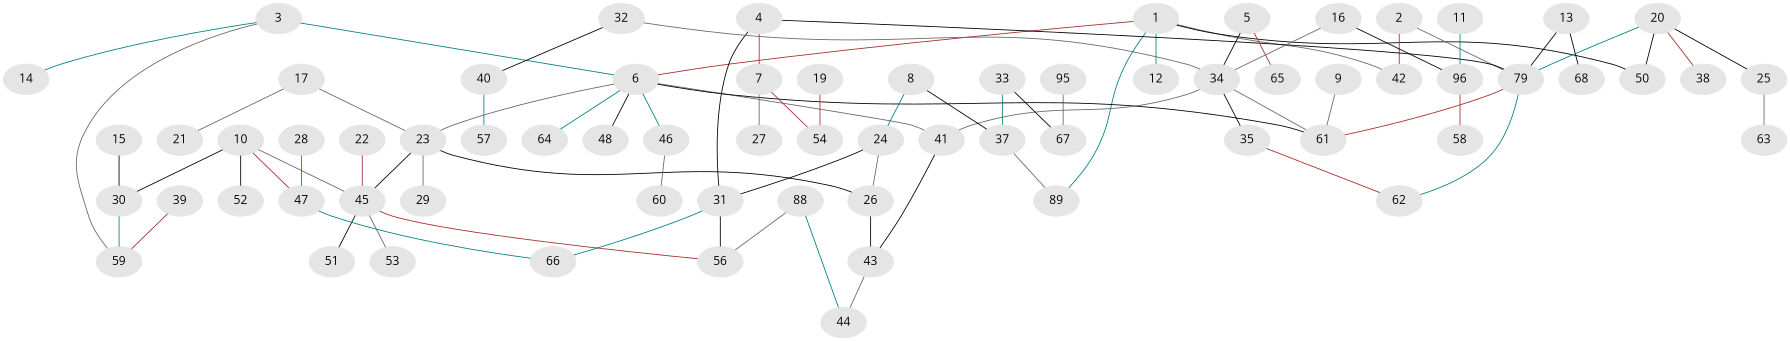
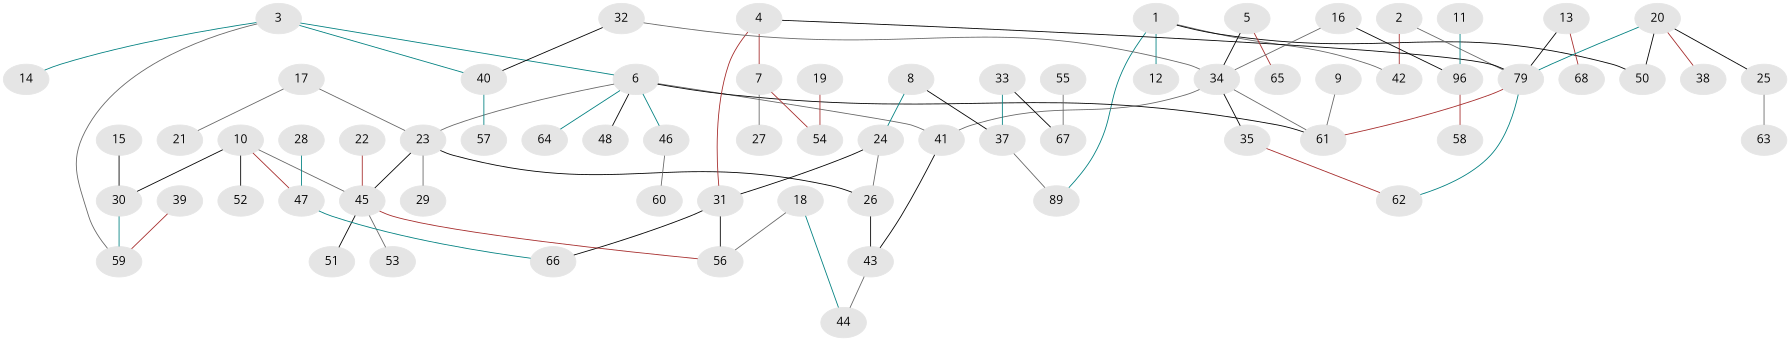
(895, 45) -> none
(1574, 48) -> (1574, 48)
none -> (381, 49)
(1063, 79) -> (1063, 79)
(720, 106) -> (720, 106)
(801, 201) -> (801, 201)
(639, 235) -> (639, 235)
